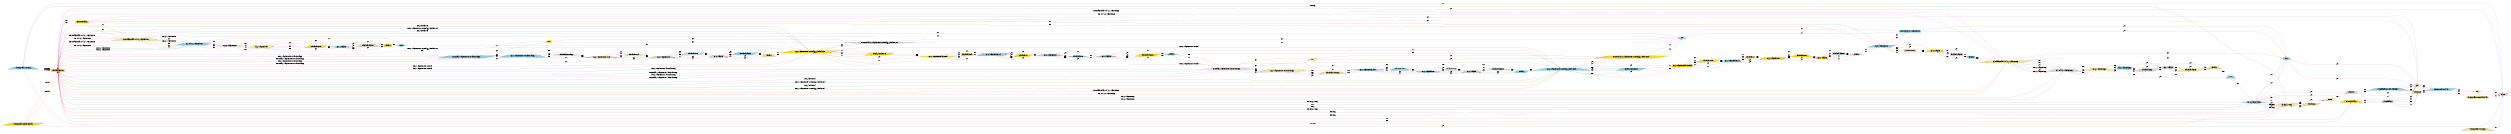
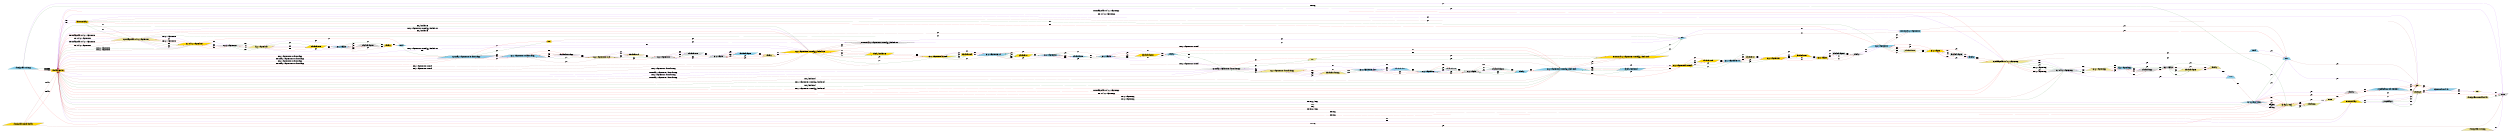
(194, 44) -> (194, 44)
none -> (2254, 51)
